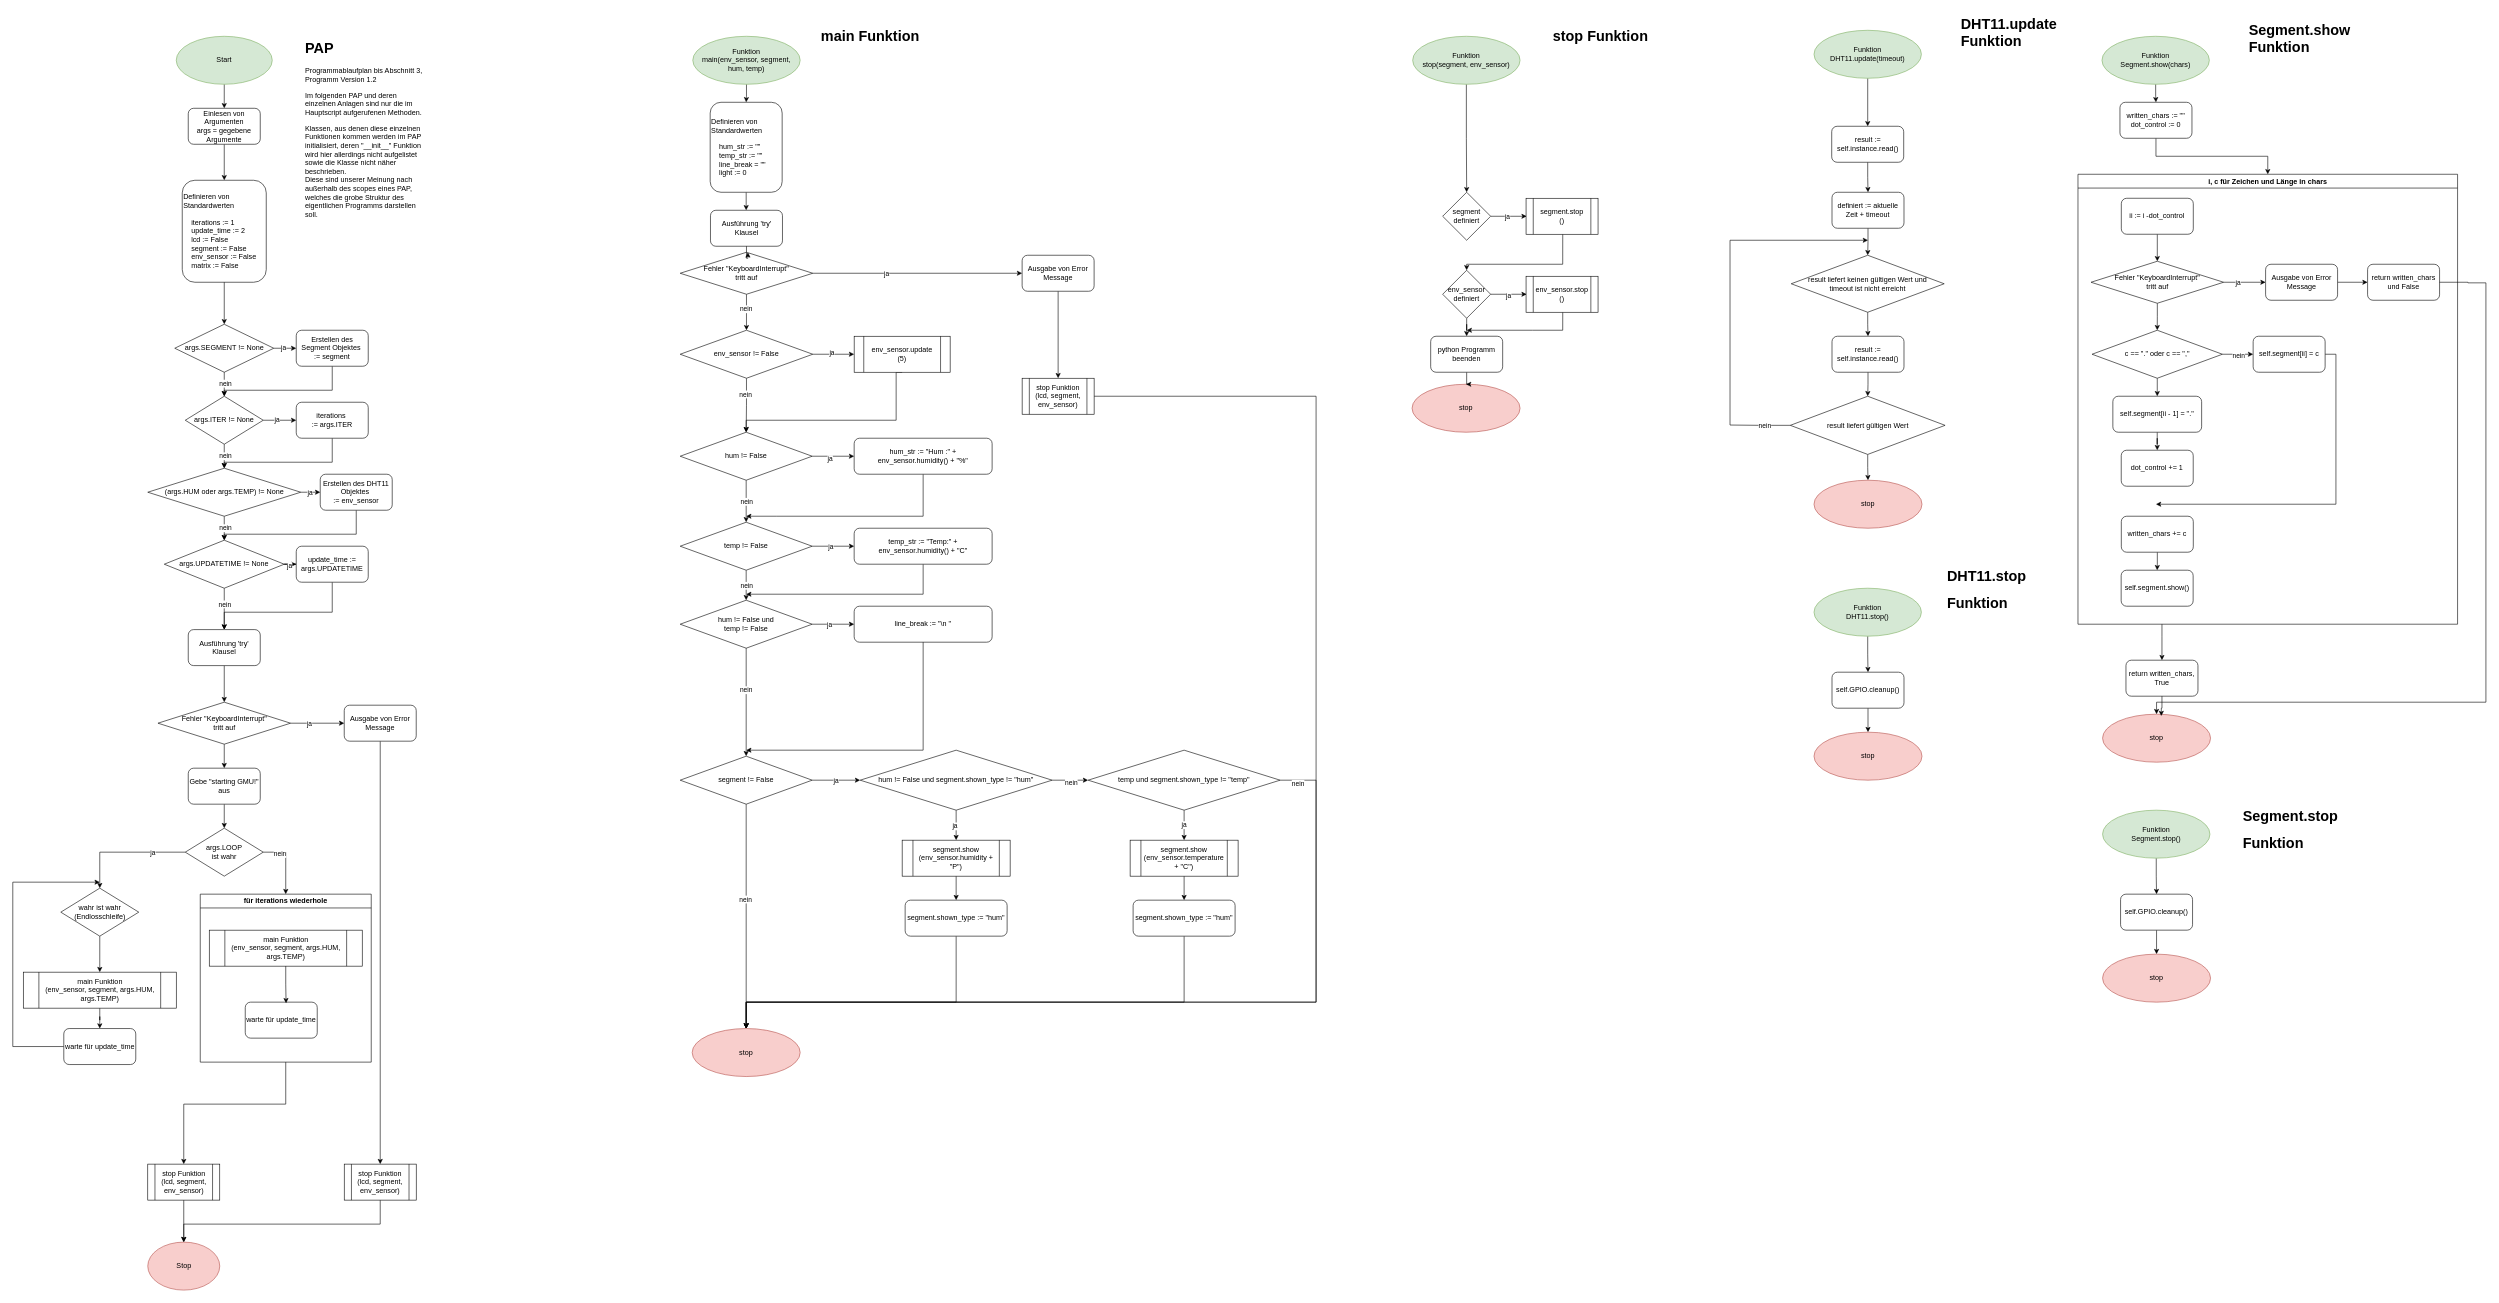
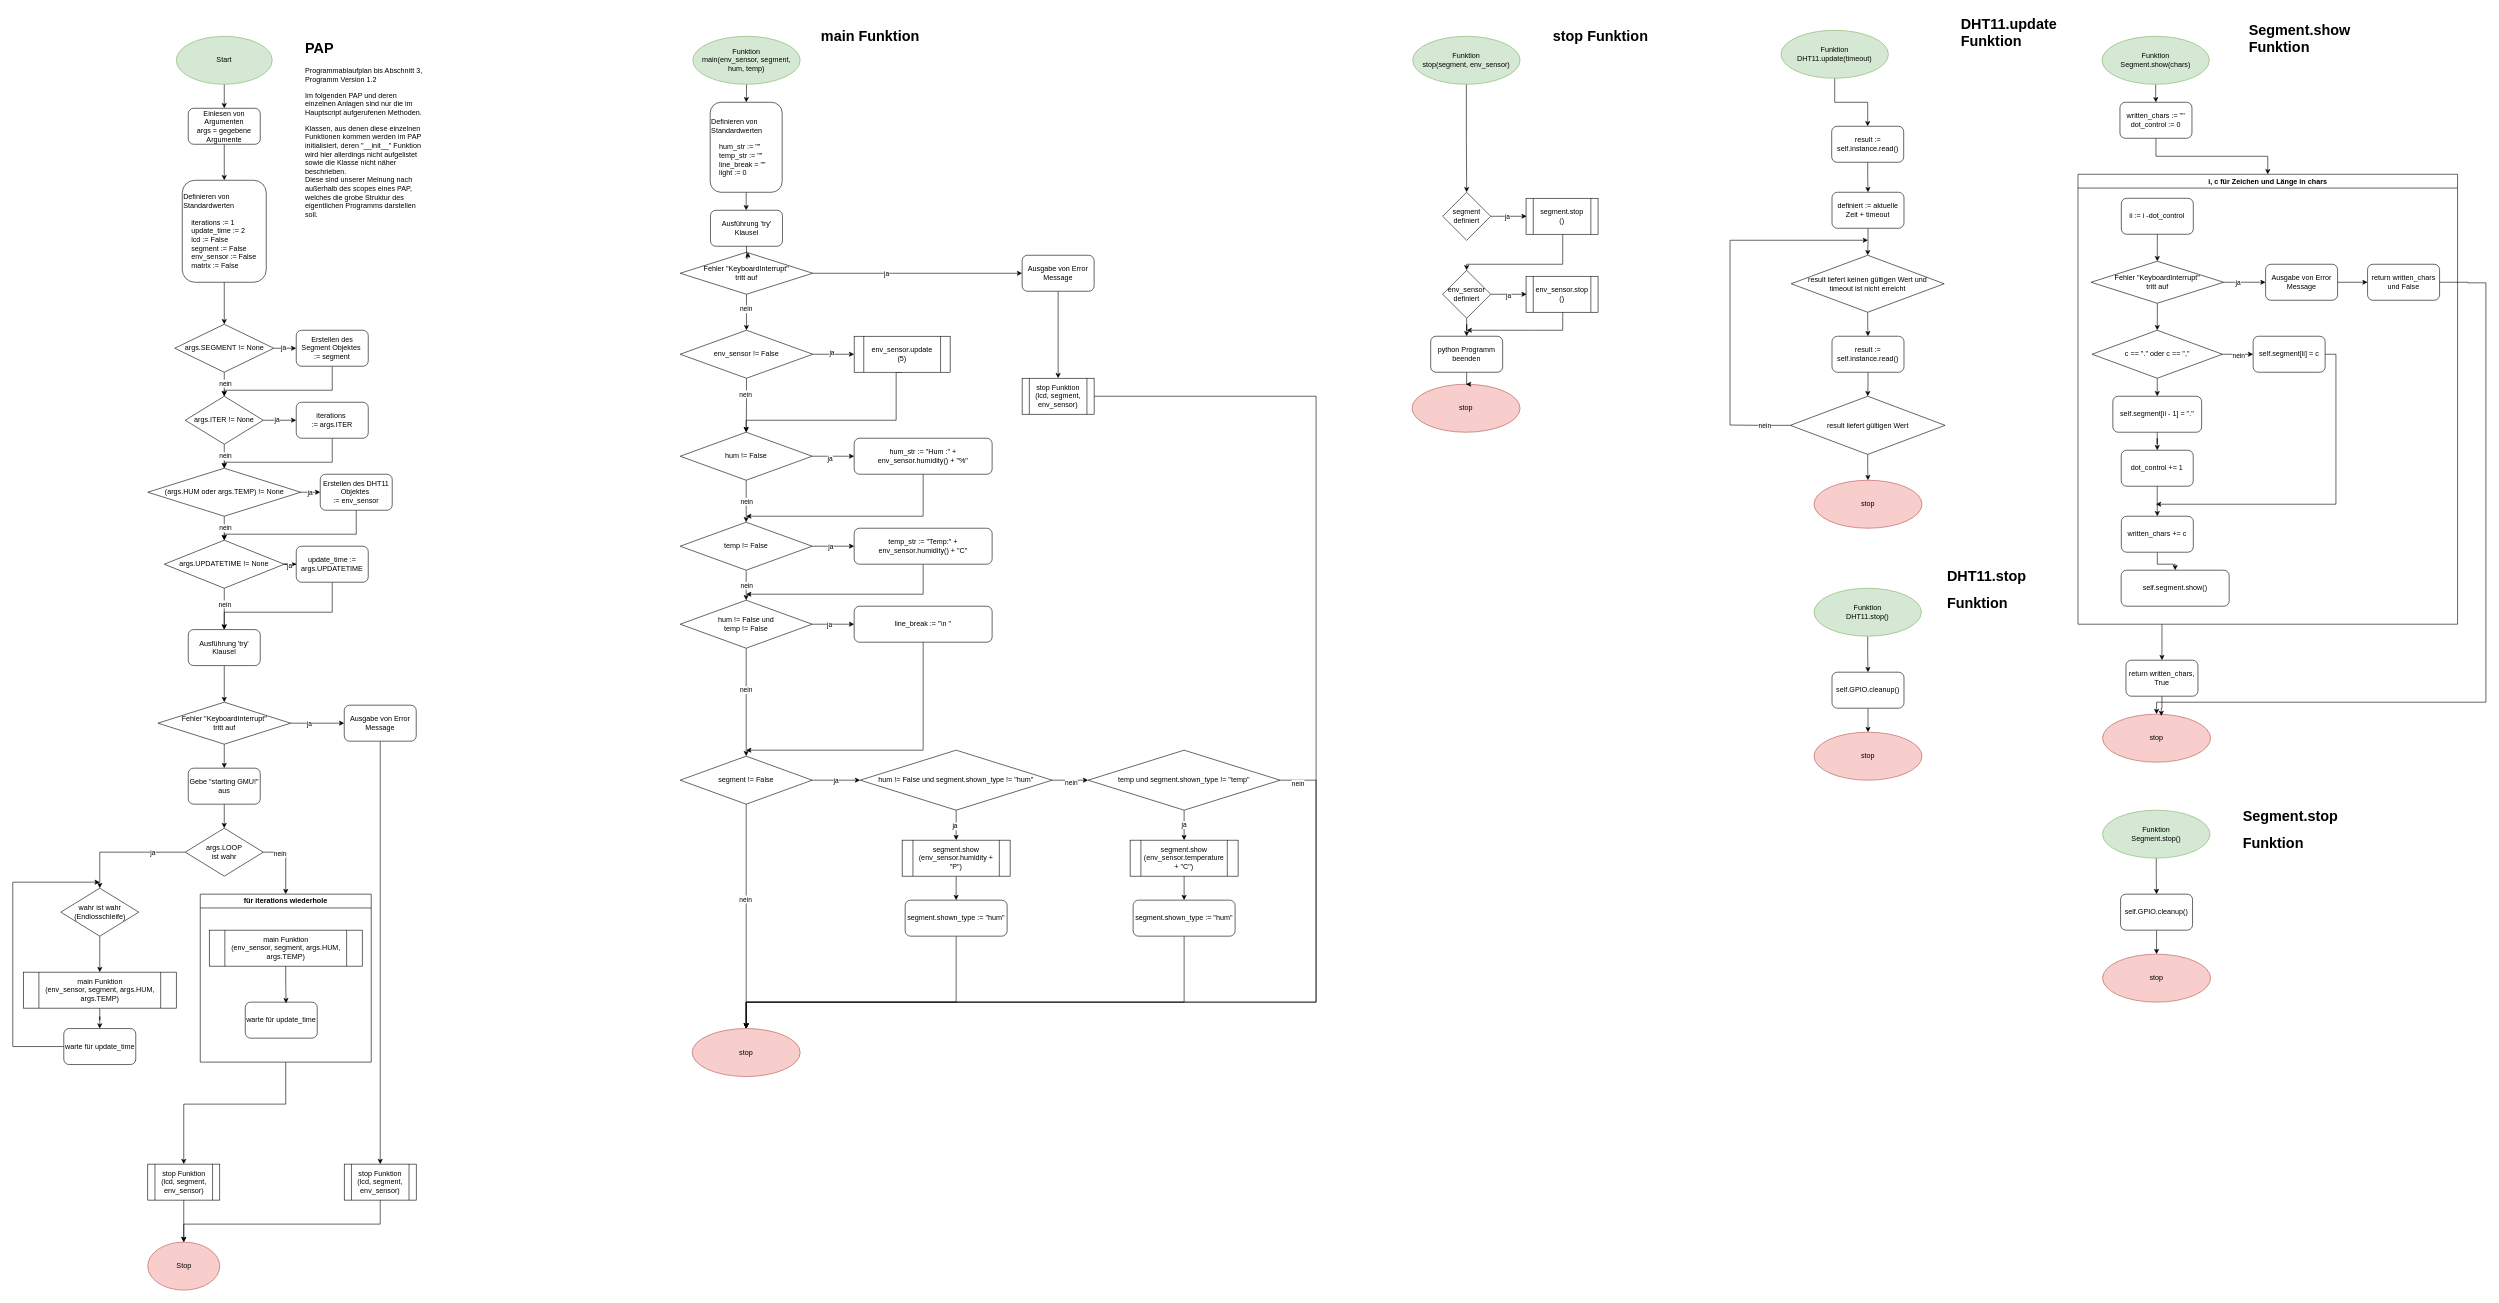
(1868, 54) -> (1835, 54)
none -> (2157, 510)
(2157, 588) -> (2175, 588)
